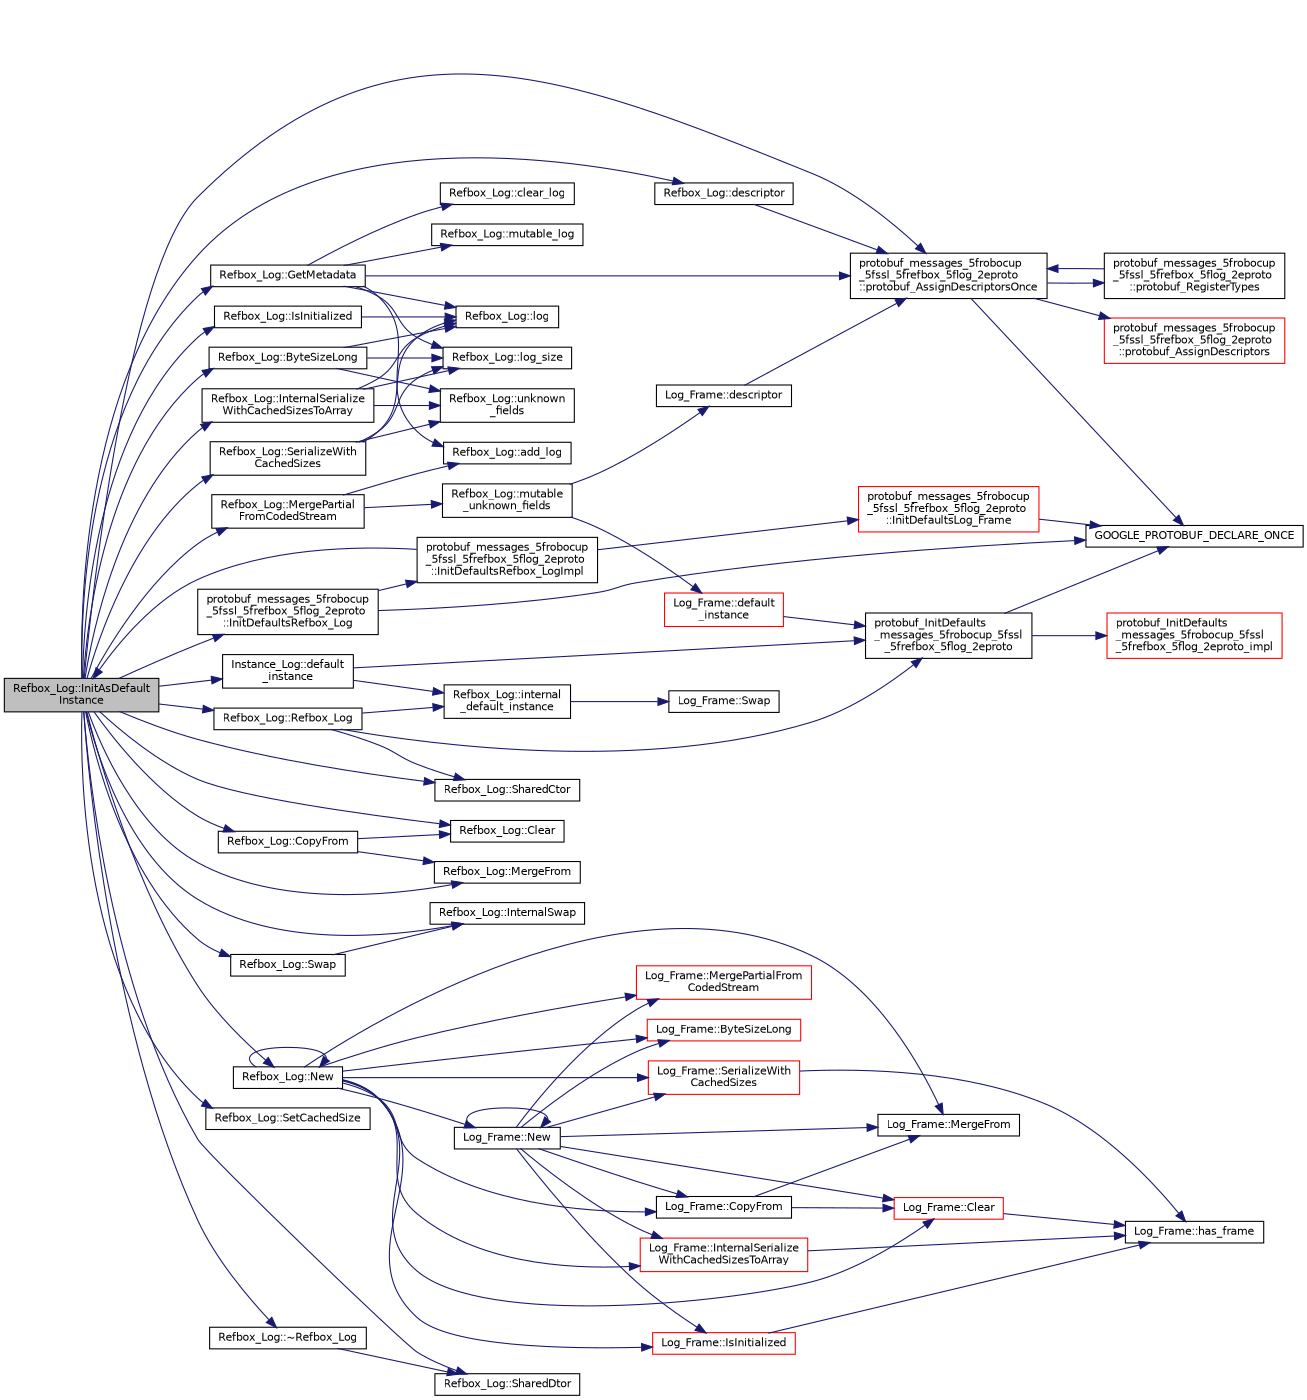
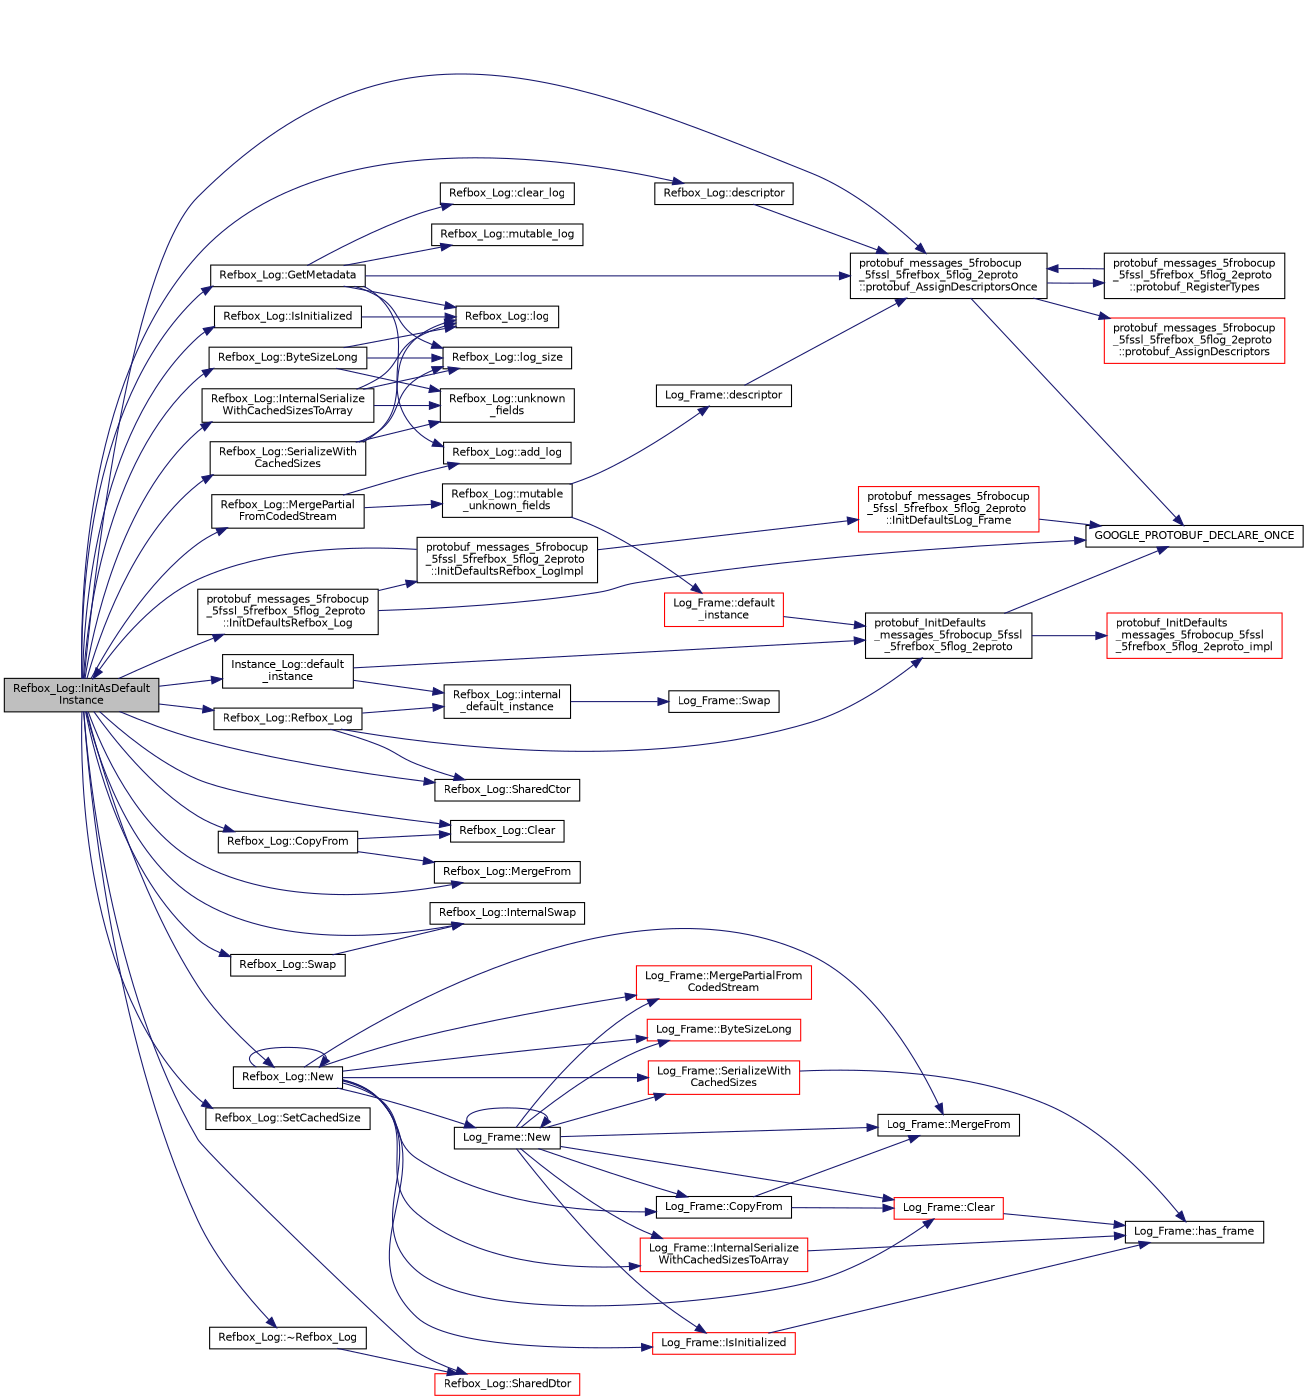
(507, 1385) -> (507, 1385)
